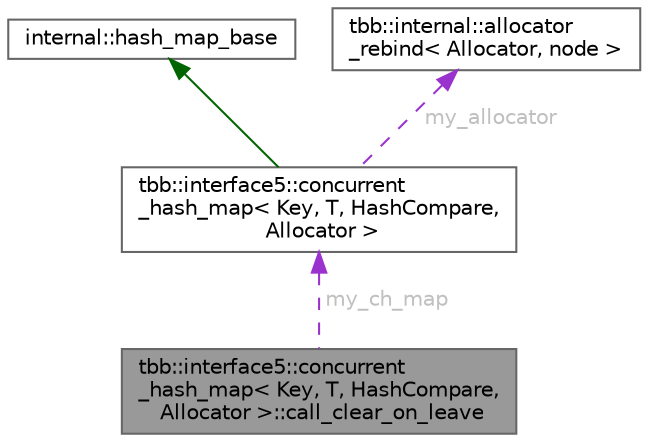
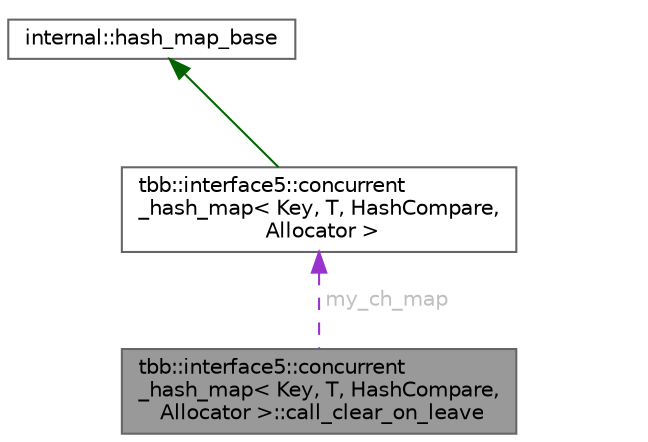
(486, 39) -> none
